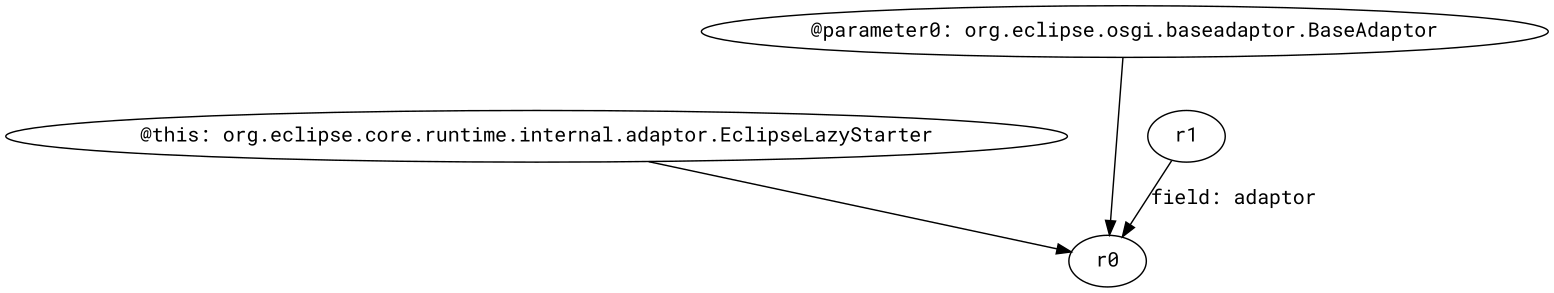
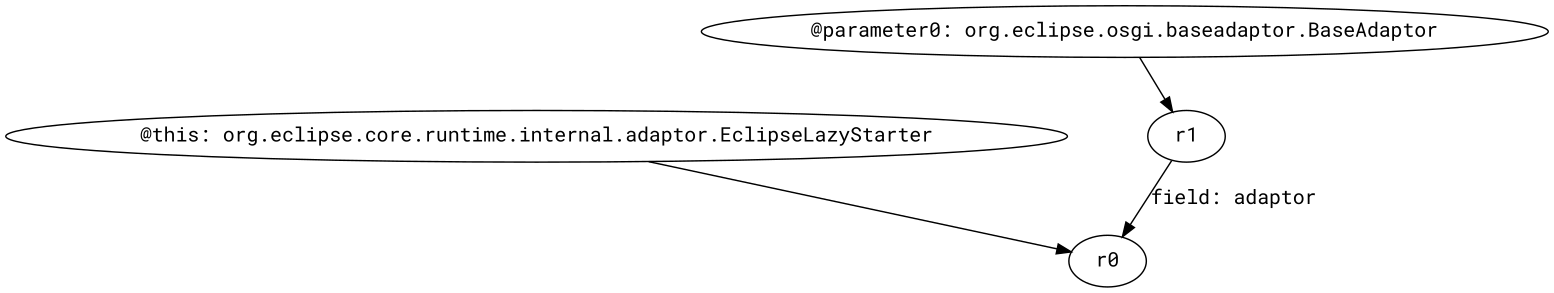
(1117, 139) -> (1152, 78)
